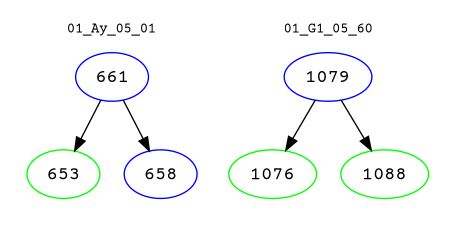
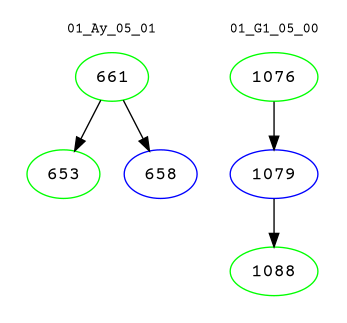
(329, 29) -> (275, 29)
(112, 77) -> (112, 77)
(304, 119) -> (274, 119)
